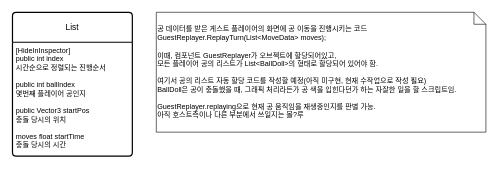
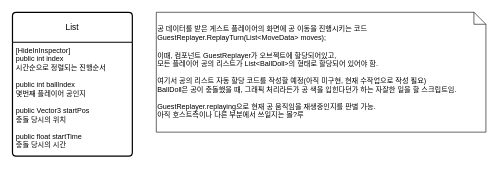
(65, 85) -> (65, 85)
